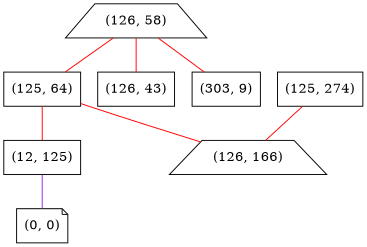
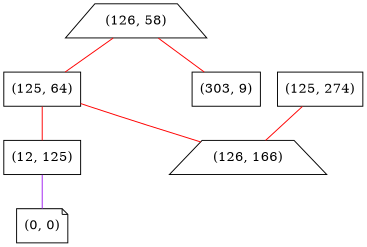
(136, 89) -> none
